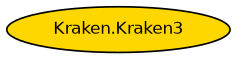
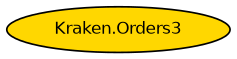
(118, 30) -> (118, 30)
